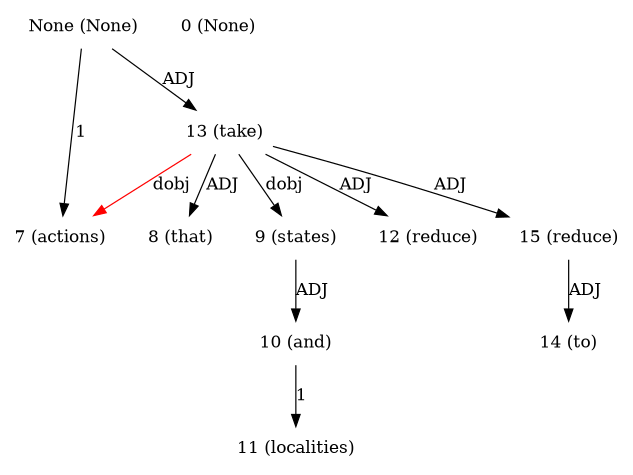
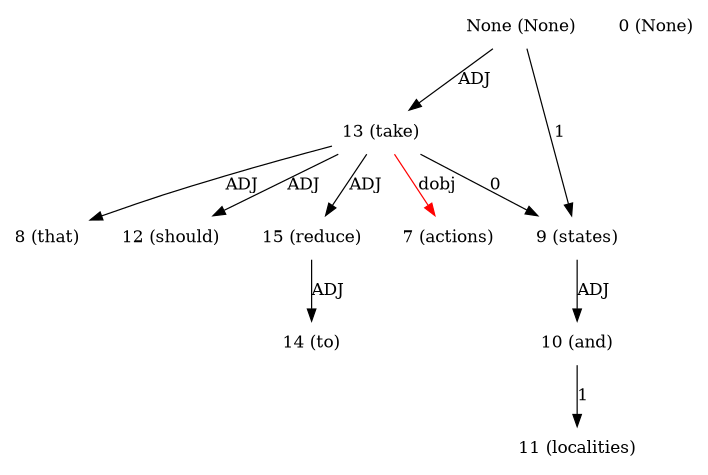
(73, 126) -> (548, 126)
(284, 185) -> (496, 185)
(428, 238) -> (171, 238)
